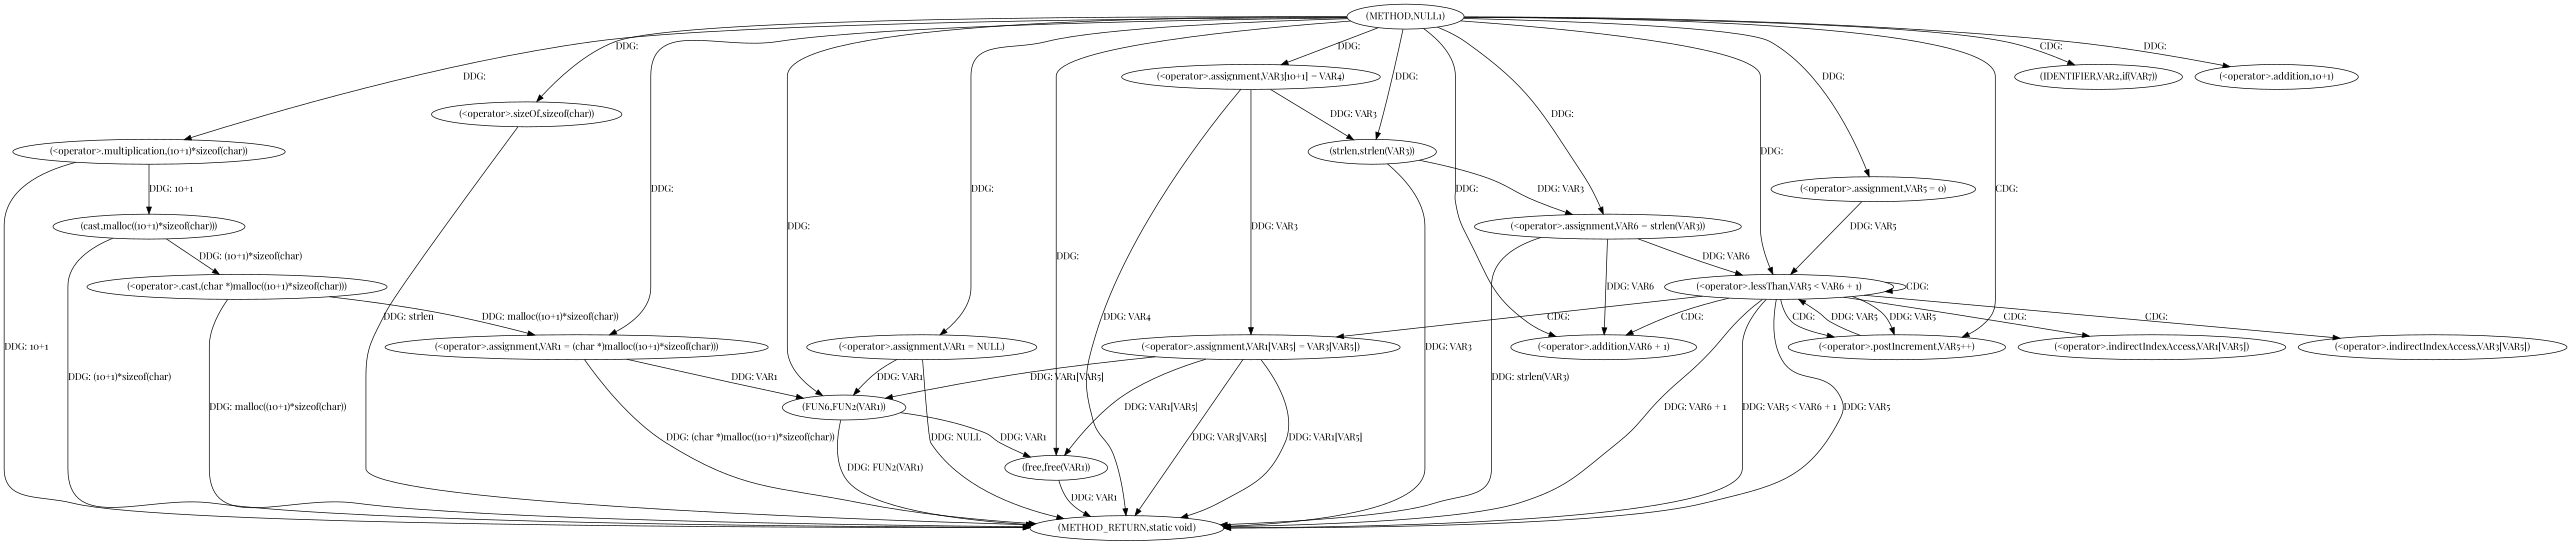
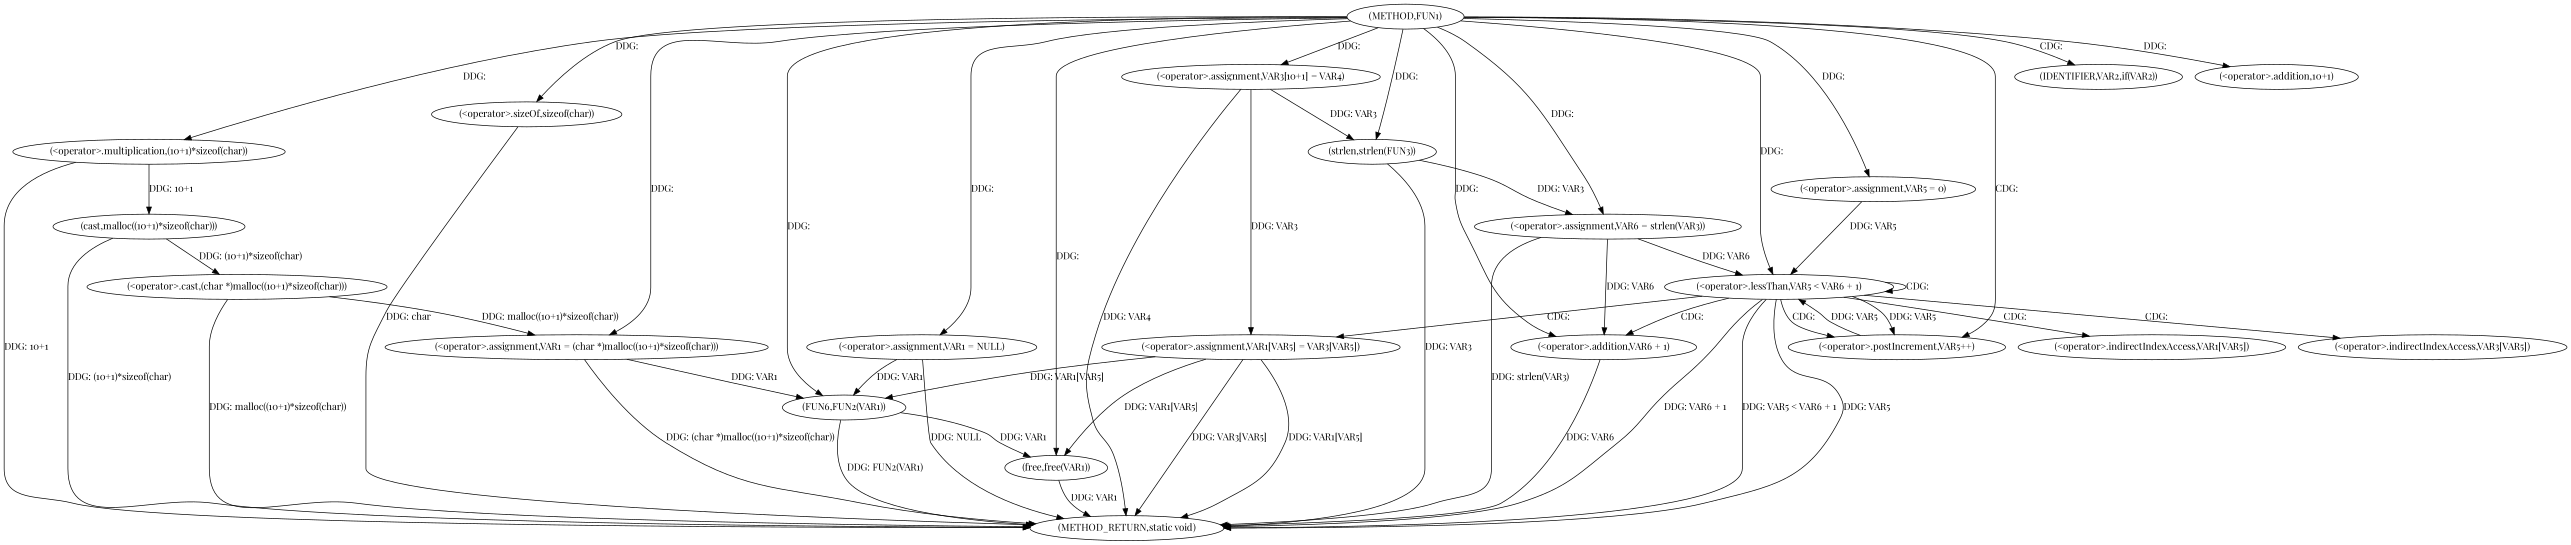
(1406, 17) -> (1406, 17)
(2099, 77) -> (2099, 77)
(1372, 152) -> (1372, 152)
(409, 317) -> (409, 317)
none -> (1508, 498)
